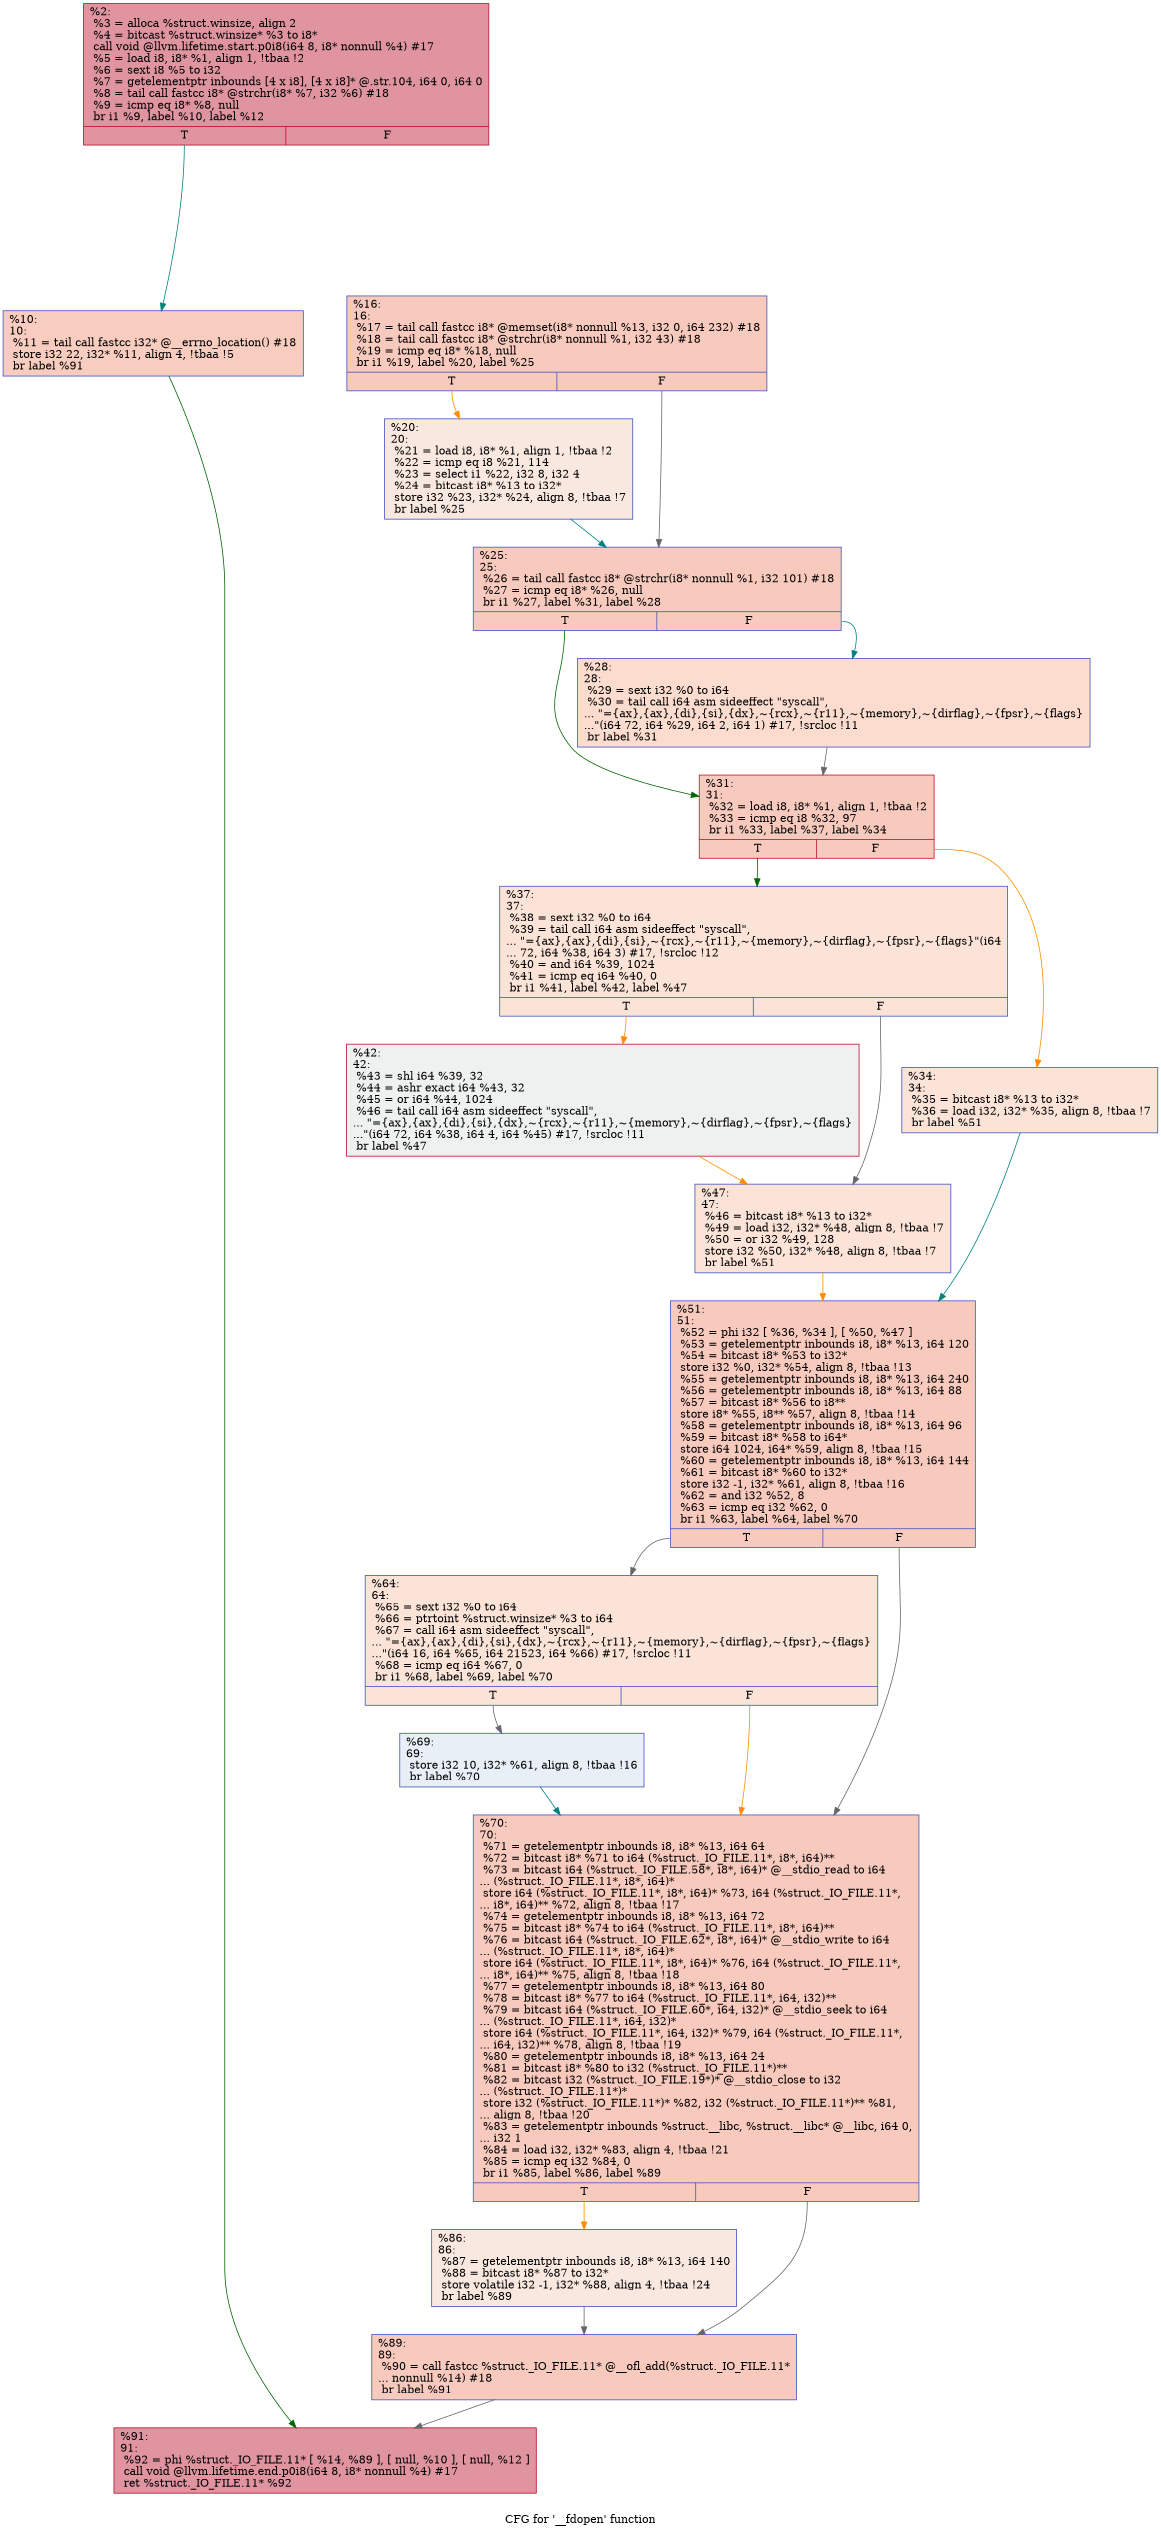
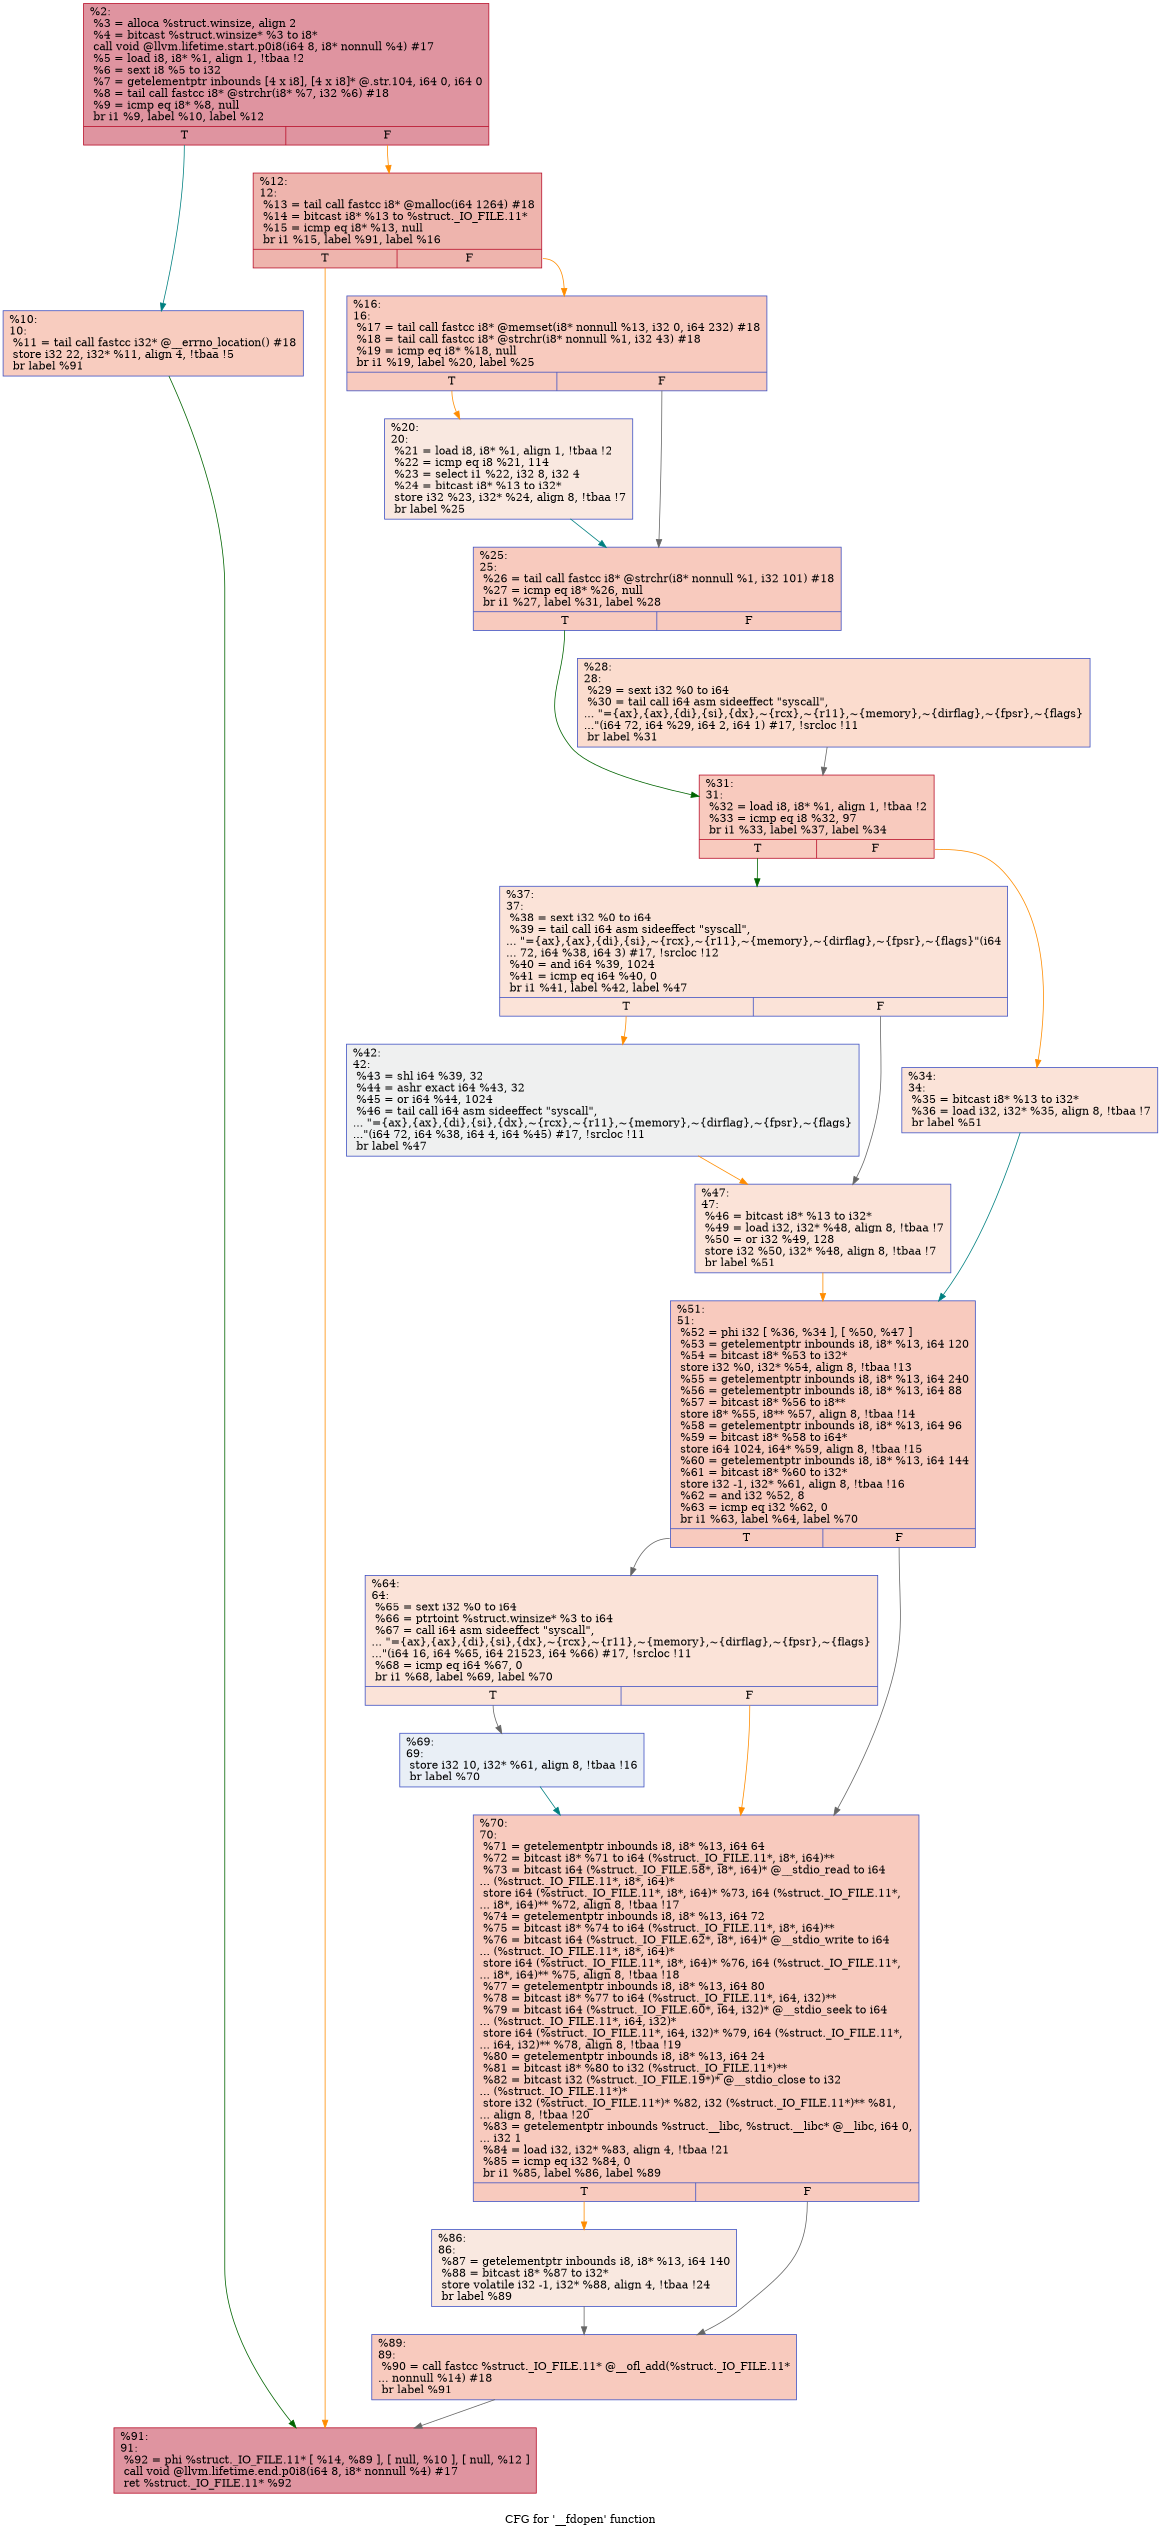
none -> (397, 220)
(856, 632) -> none
(603, 1100) -> (603, 1100)
